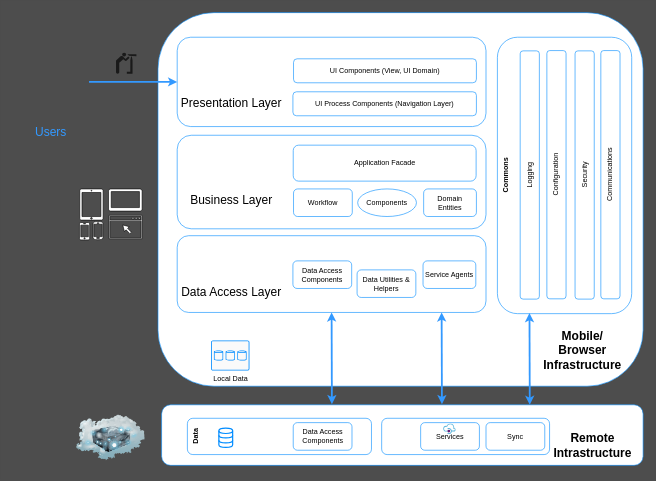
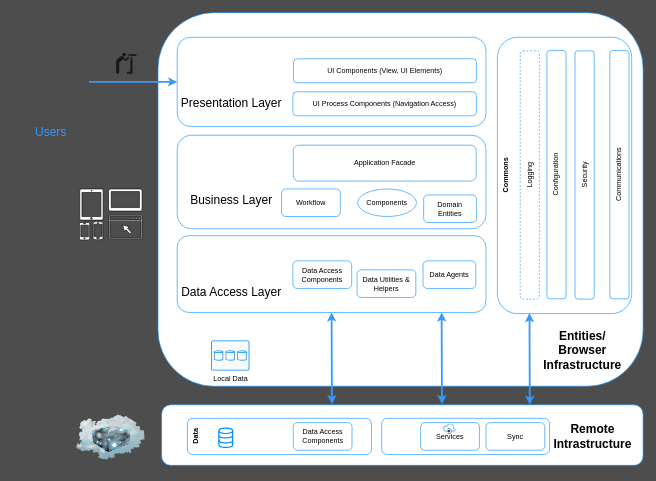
(385, 71) -> (385, 71)
(385, 104) -> (385, 104)
(611, 174) -> (620, 174)
(530, 175) -> (530, 175)
(323, 203) -> (311, 203)
(450, 203) -> (450, 209)
(450, 275) -> (450, 275)
(583, 350) -> (583, 350)
(593, 445) -> (593, 436)
